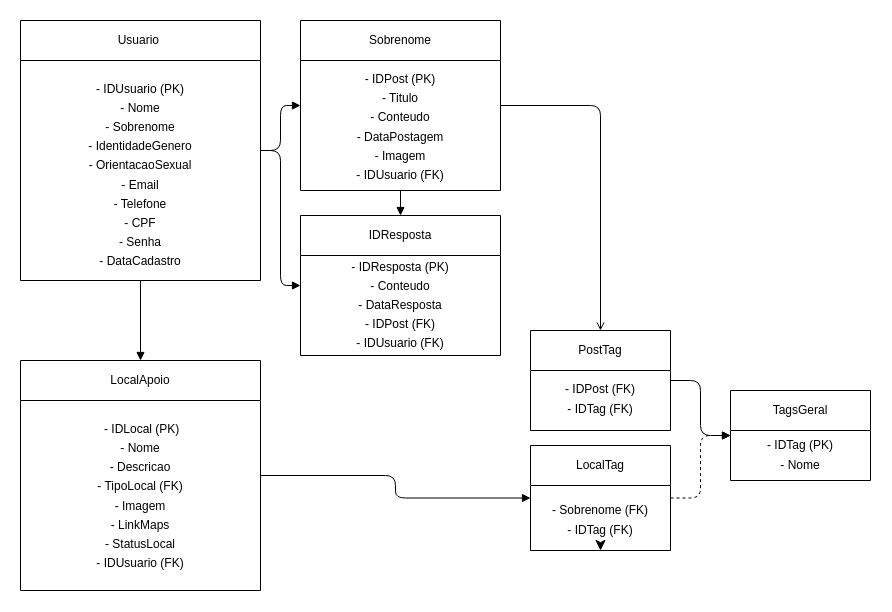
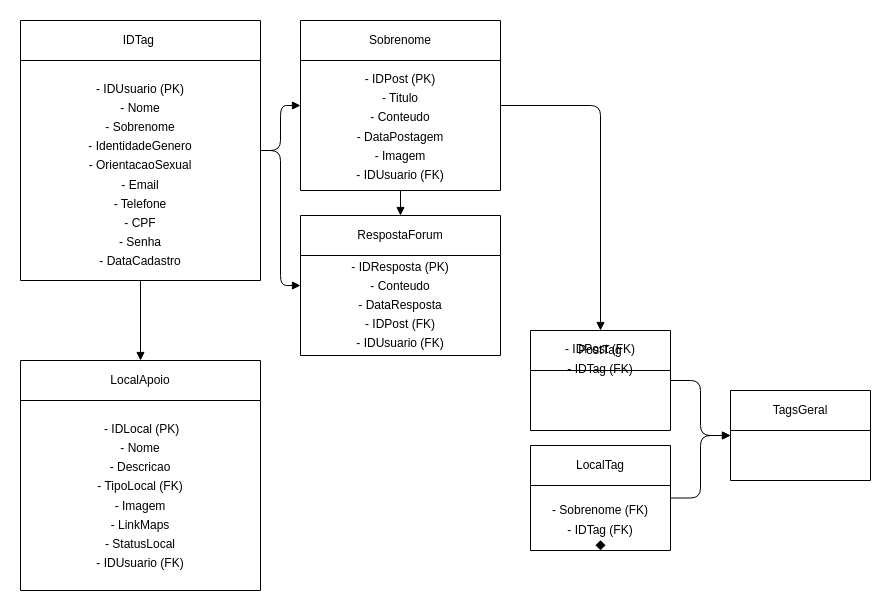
(141, 41) -> (141, 41)
(401, 236) -> (401, 236)
(601, 323) -> (601, 321)
(601, 398) -> (601, 358)
(801, 453) -> none
(701, 479) -> (701, 479)
(395, 484) -> none
(601, 545) -> (601, 544)
